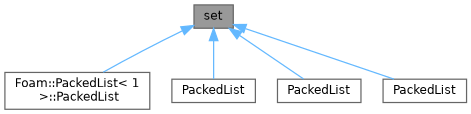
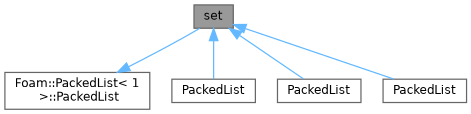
(142, 51) -> (164, 48)
